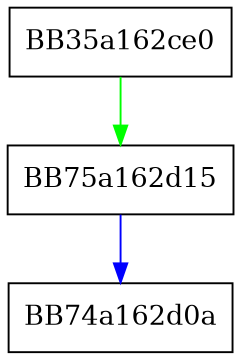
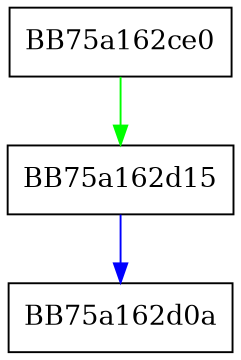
(121, 42) -> (121, 42)
(121, 318) -> (121, 318)
